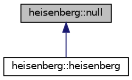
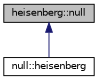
(66, 67) -> (49, 67)
